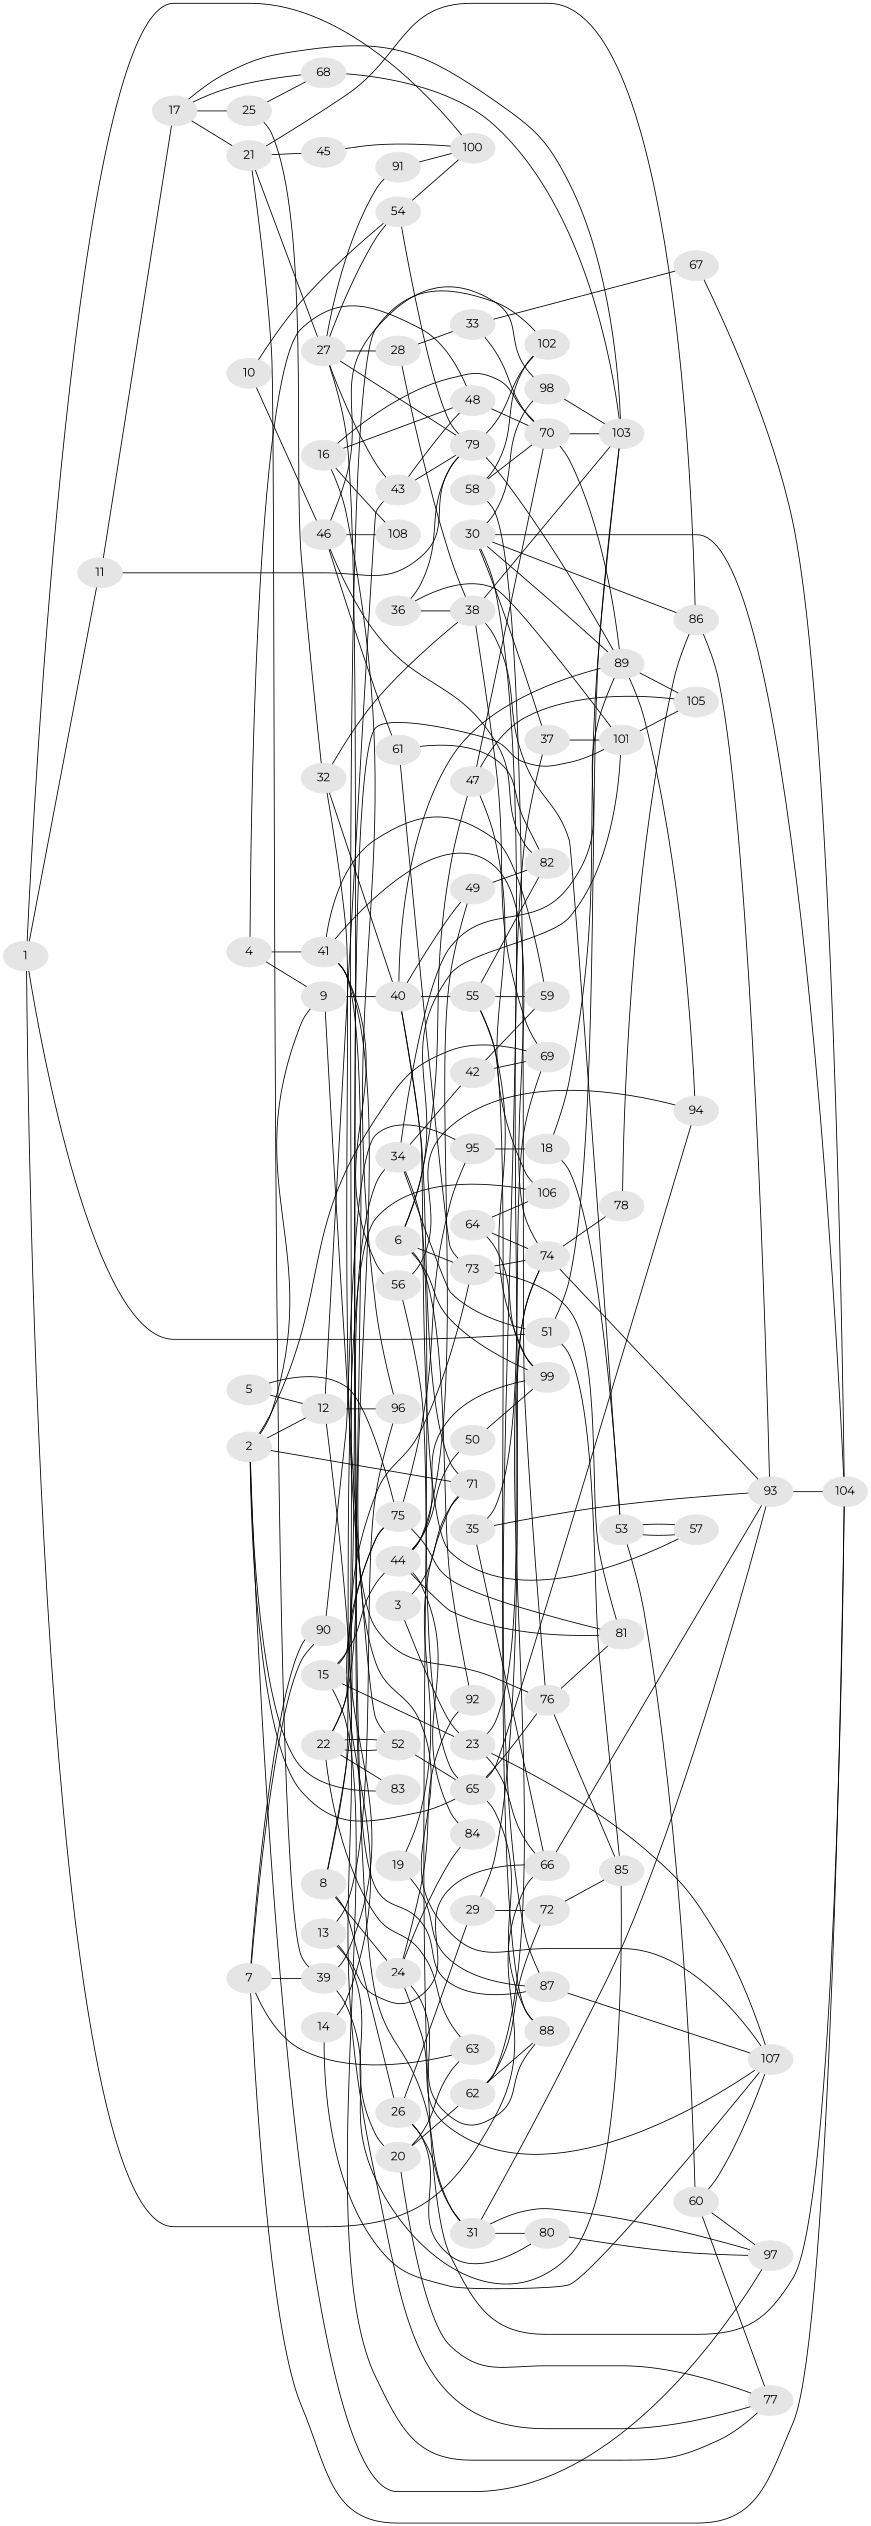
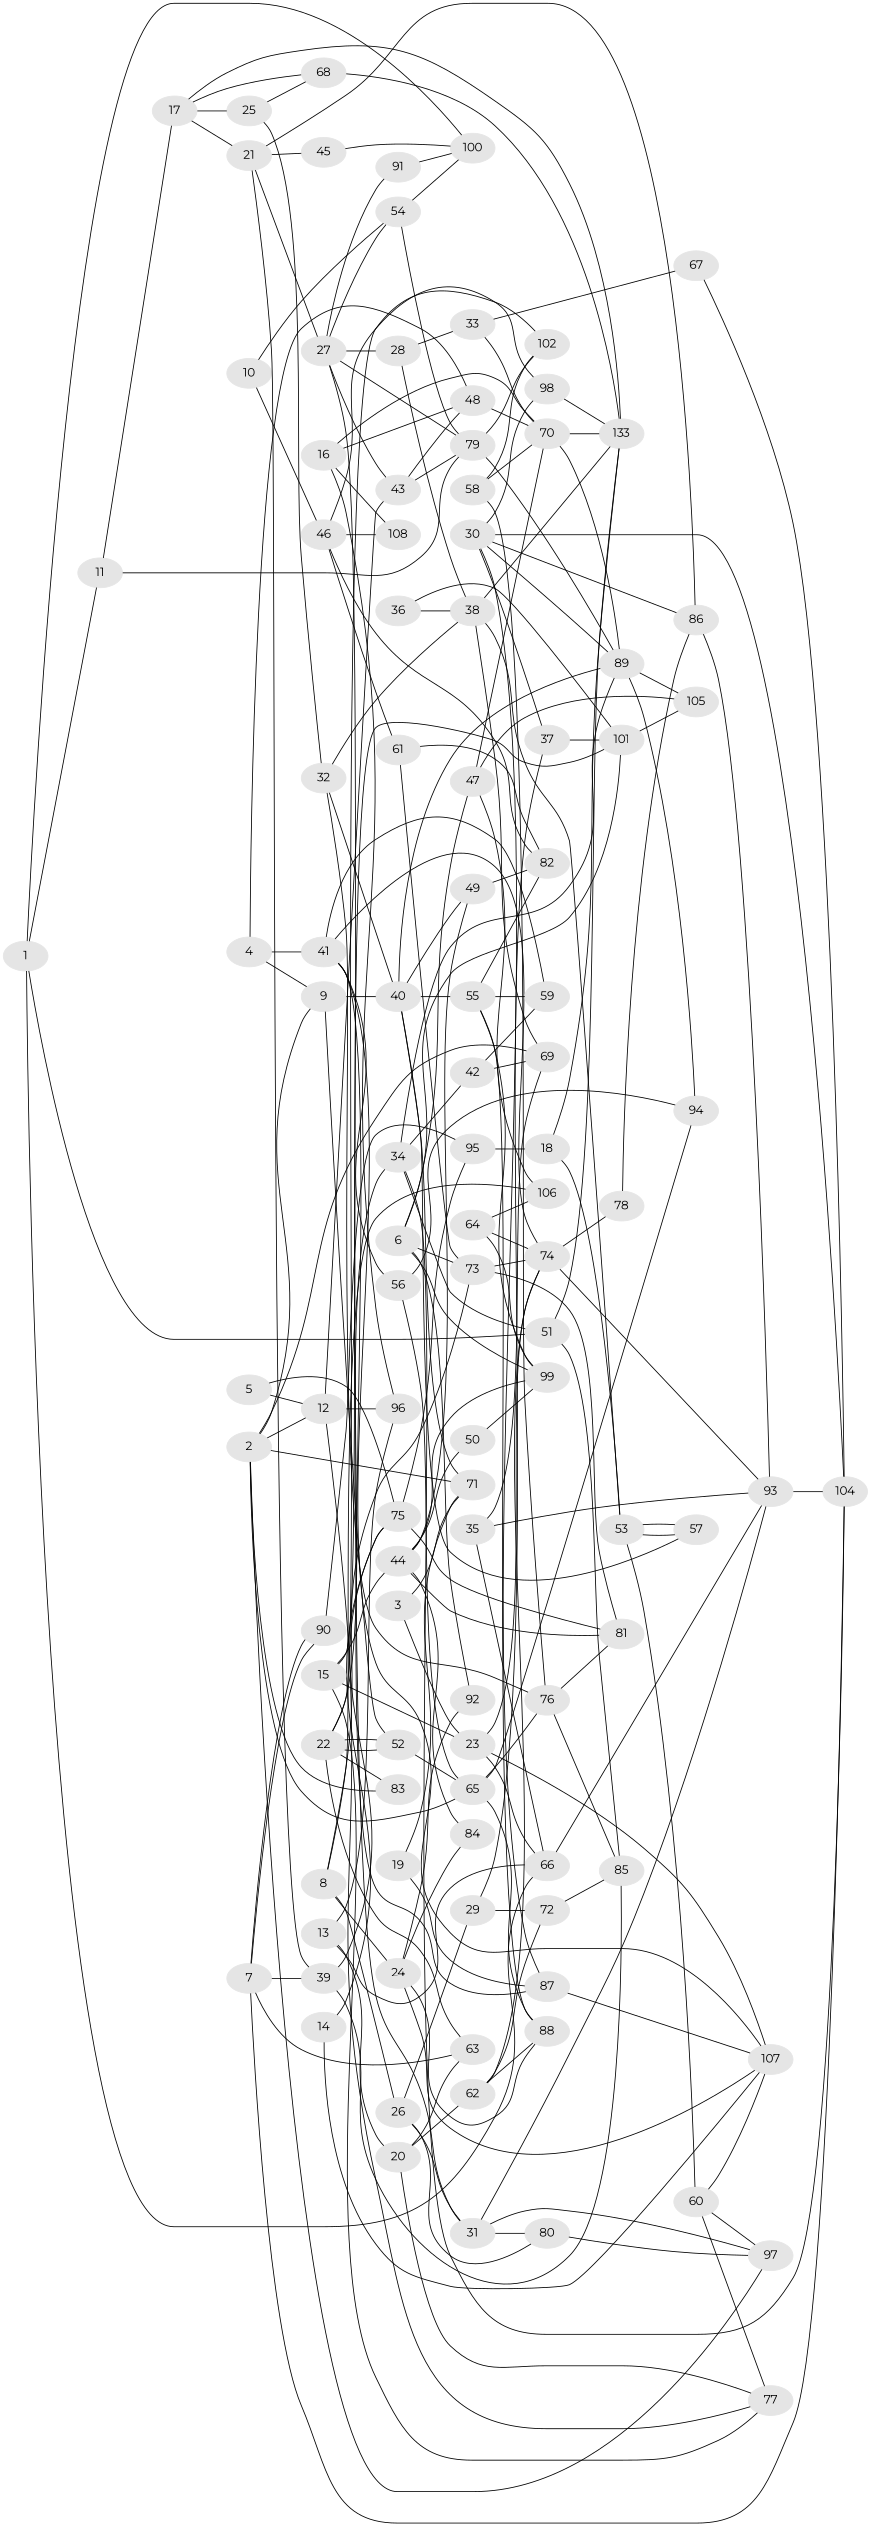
(622, 434) -> (622, 434)
(431, 554) -> none
